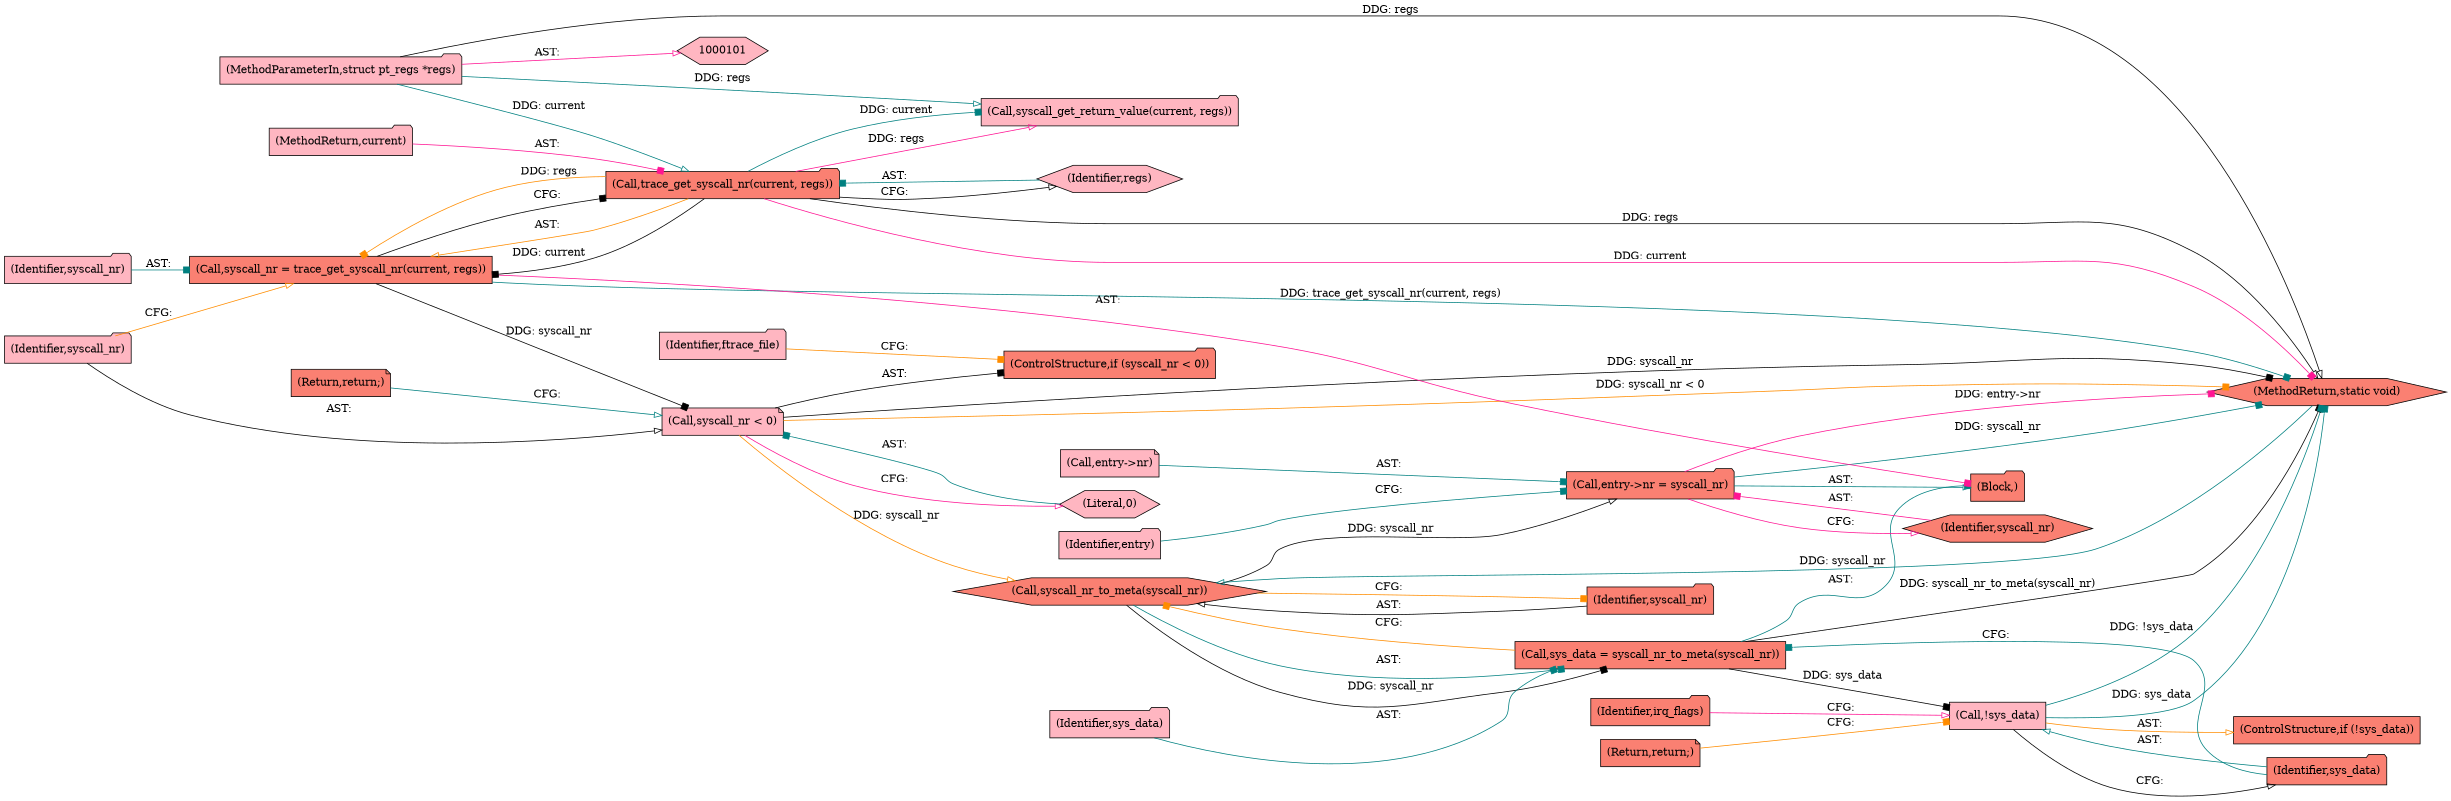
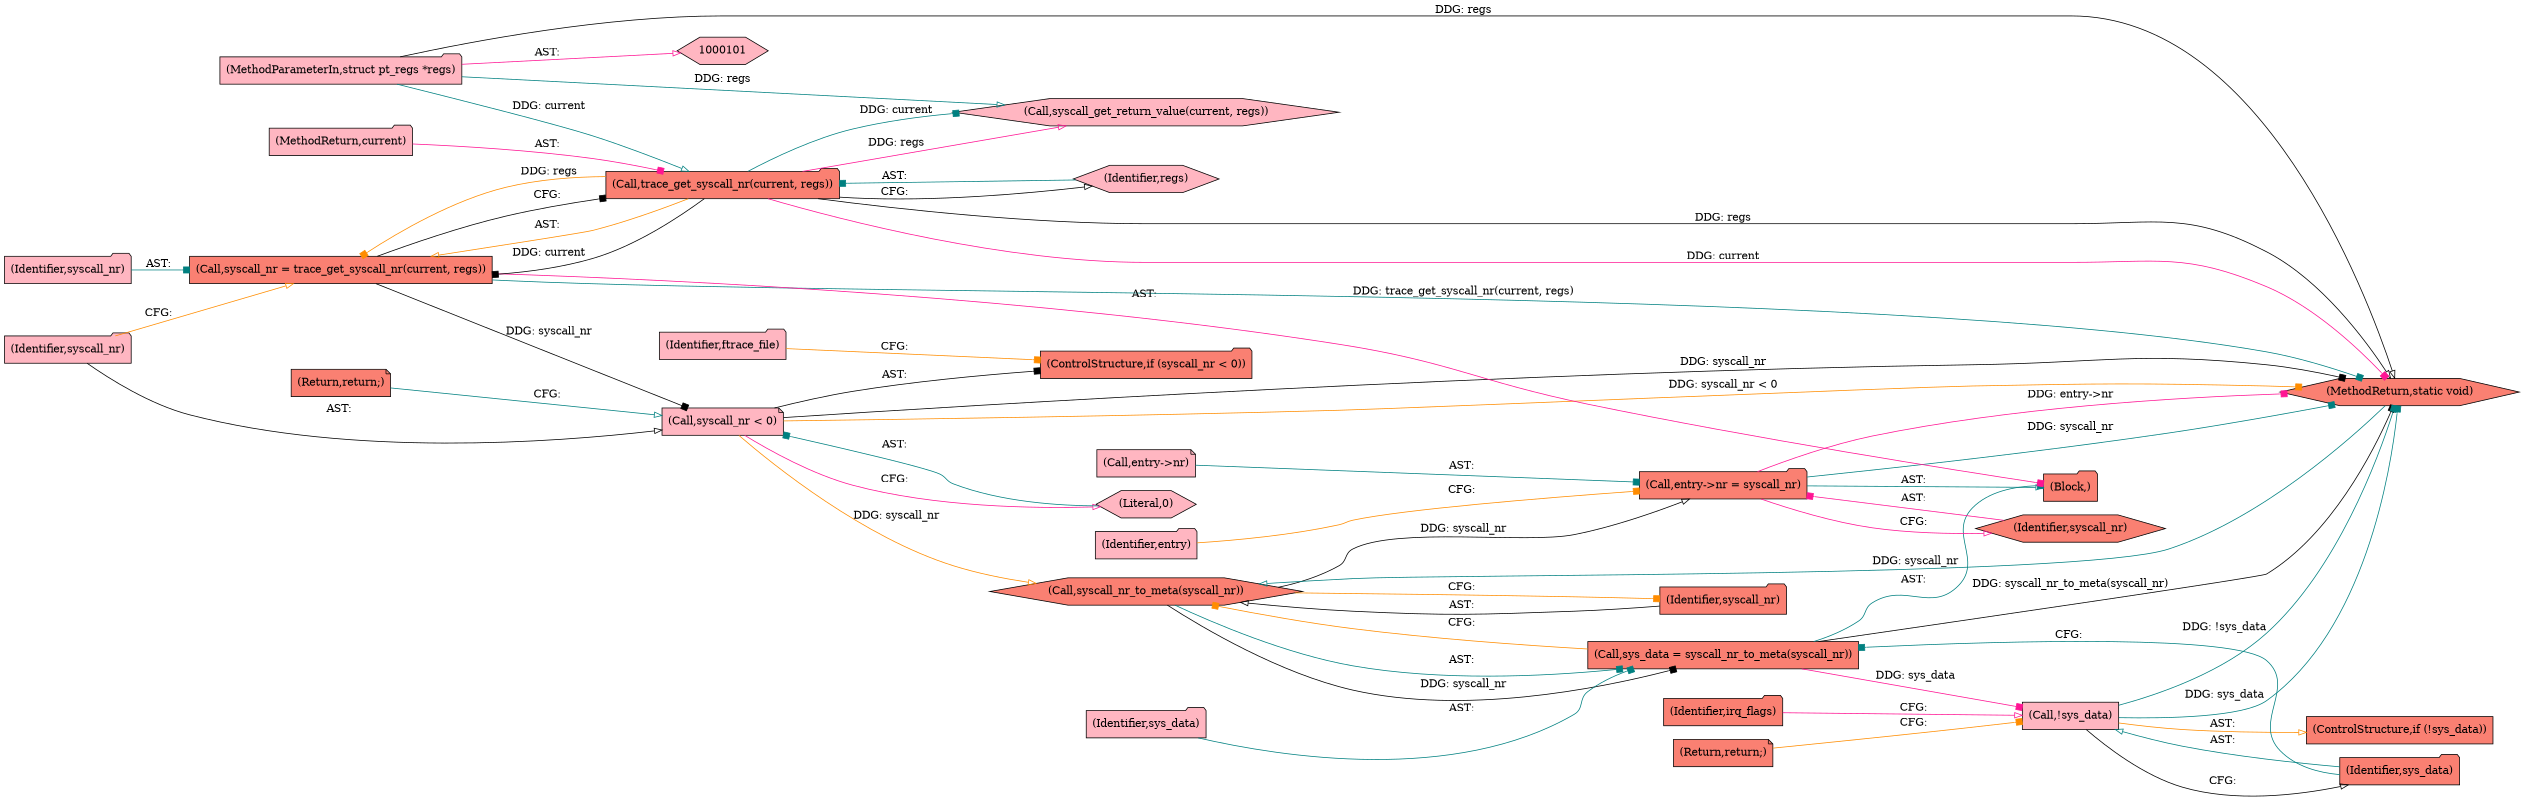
(1110, 112) -> (1146, 112)
(1359, 509) -> (1414, 511)
(1835, 688) -> (1908, 688)
